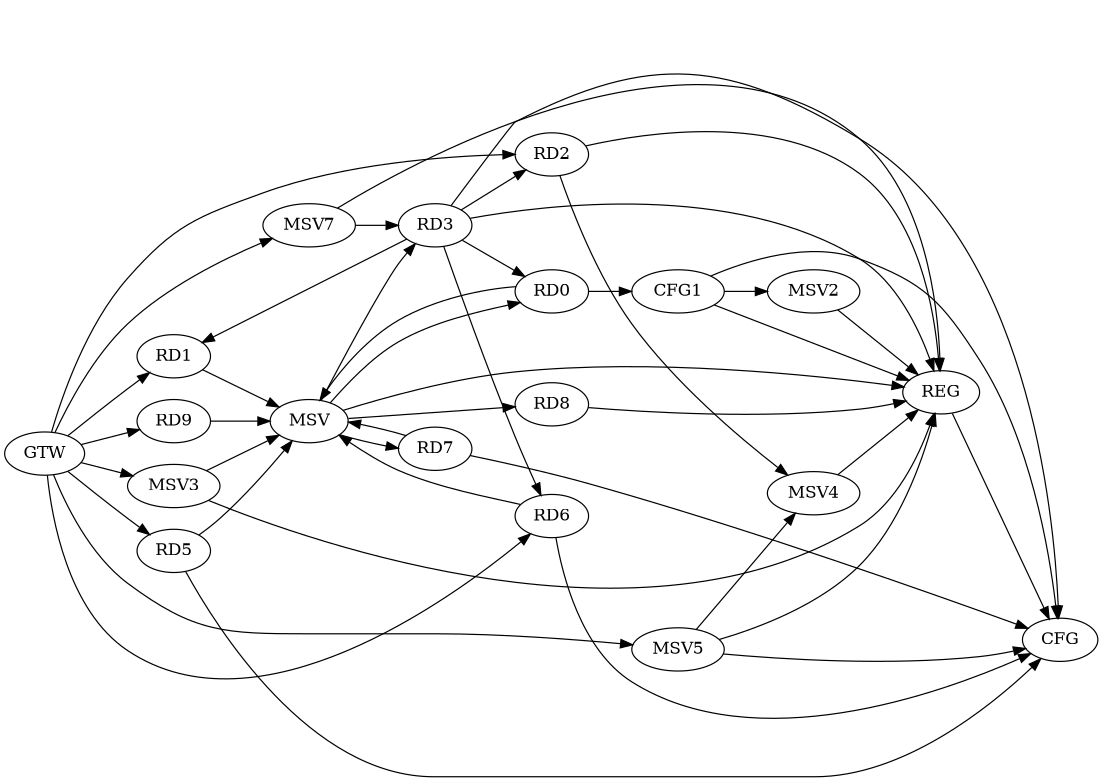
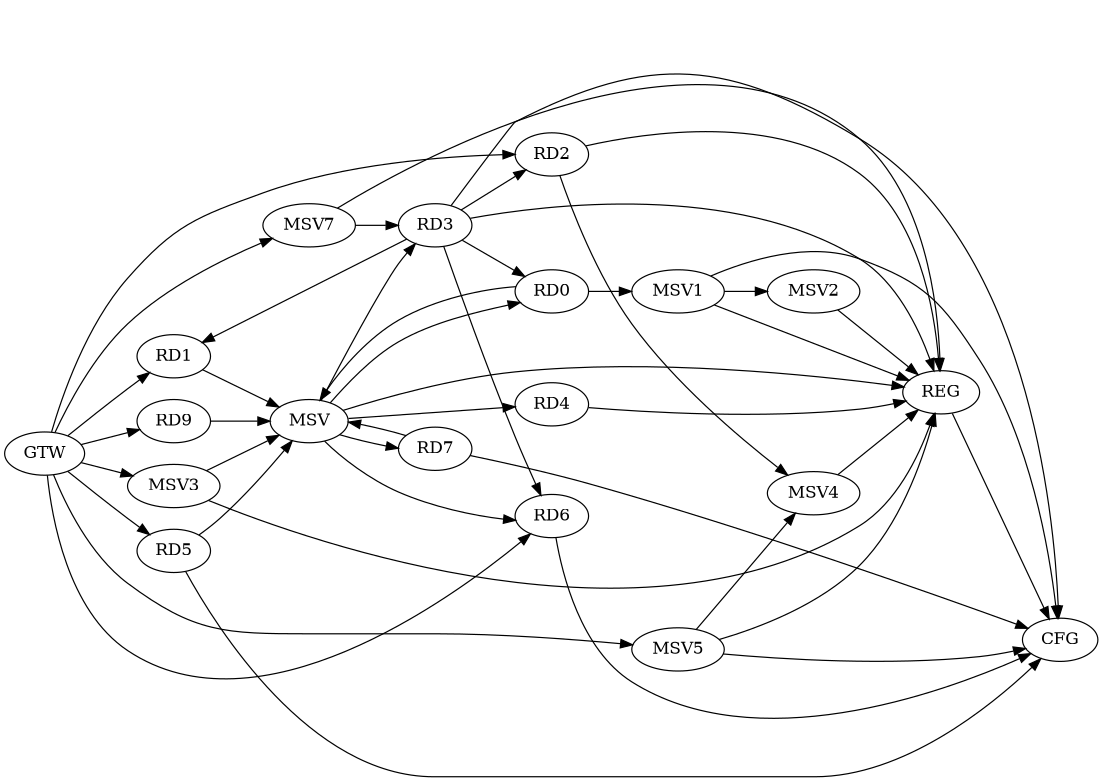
(678, 291) -> (678, 291)
(552, 404) -> (552, 404)
(431, 483) -> (407, 496)
